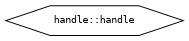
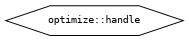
(95, 21) -> (95, 21)
